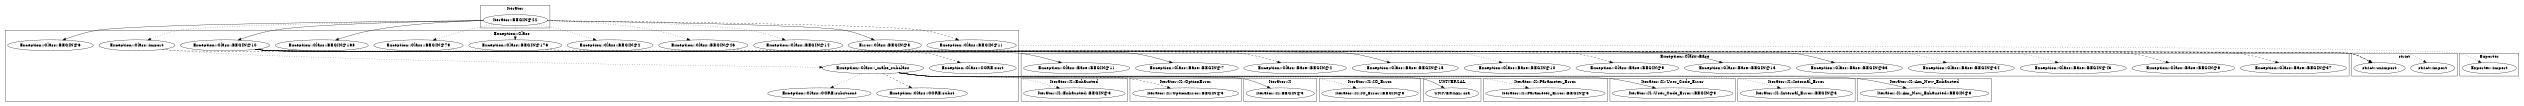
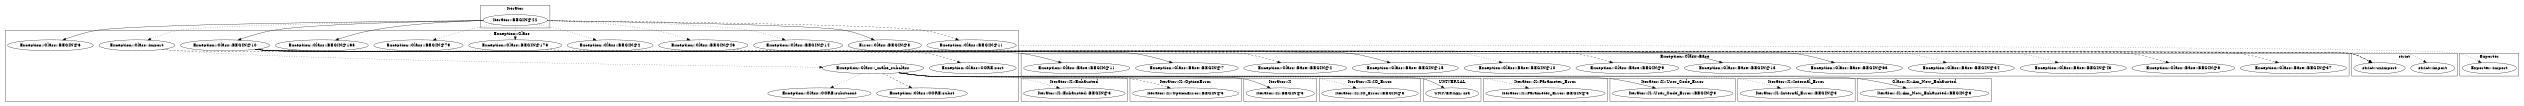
(1924, 82) -> (1924, 82)
